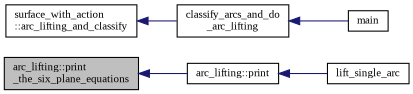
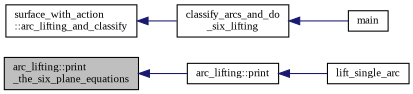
(233, 21) -> (233, 21)
